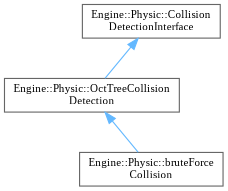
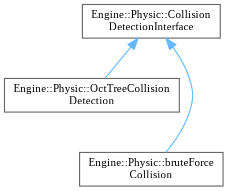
(125, 137) -> (192, 101)
